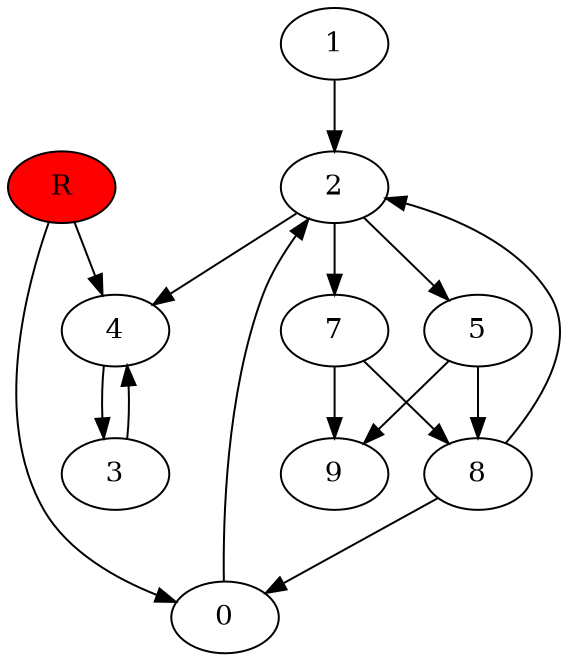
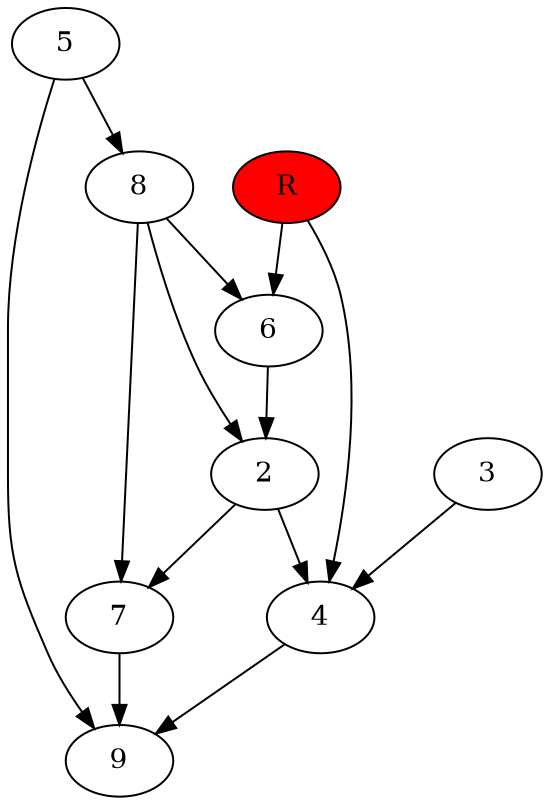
(335, 44) -> none
(399, 252) -> none
(102, 392) -> (228, 683)
(397, 393) -> (130, 392)
(225, 617) -> (269, 331)
